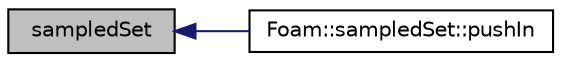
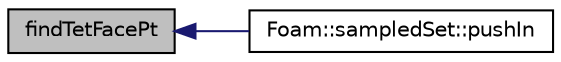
(91, 31) -> (91, 31)
